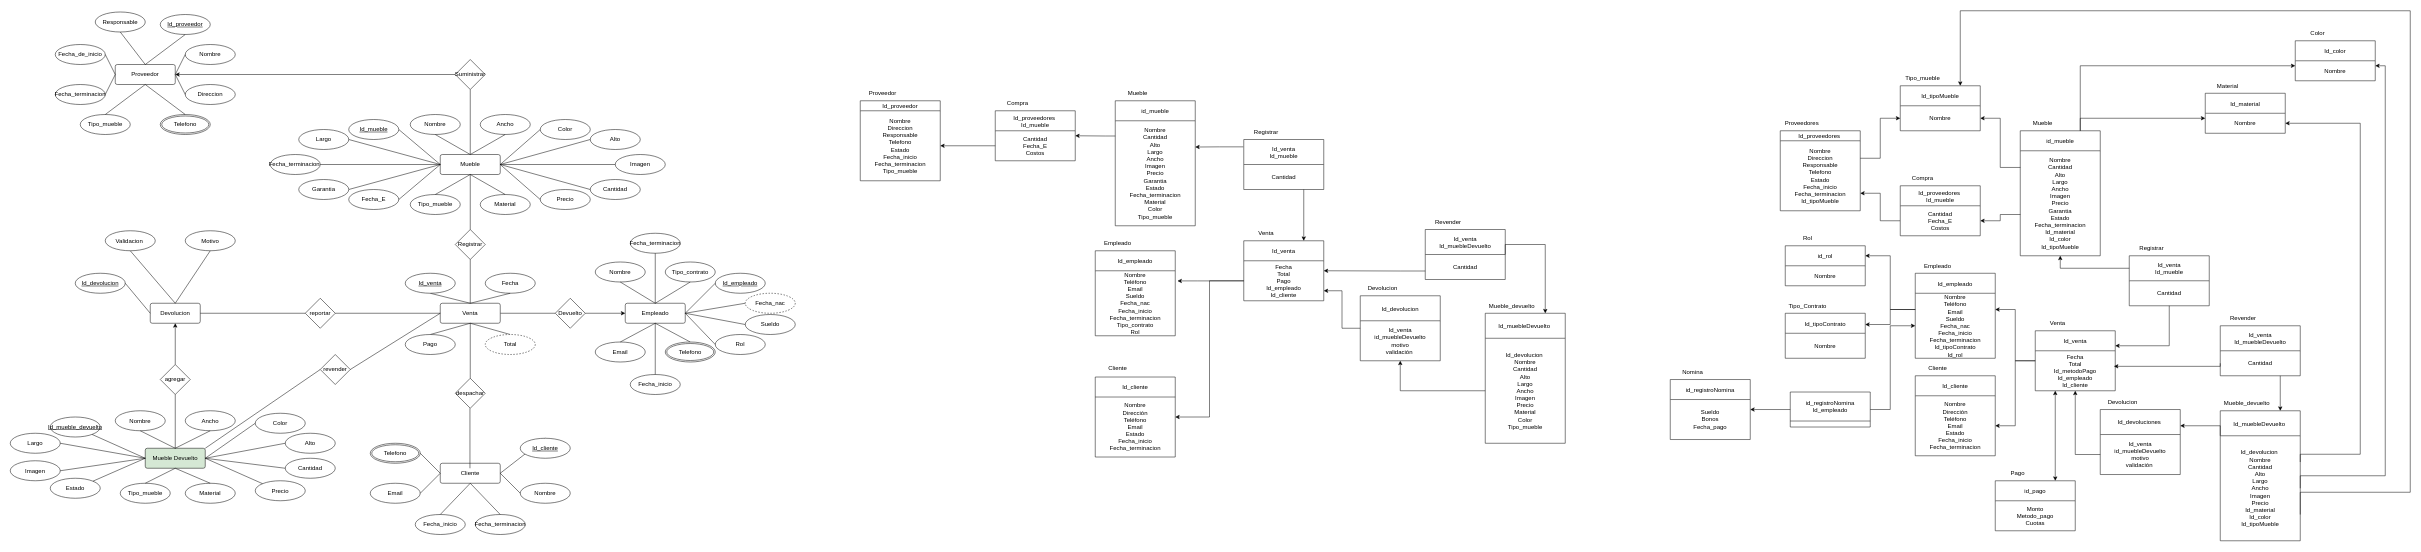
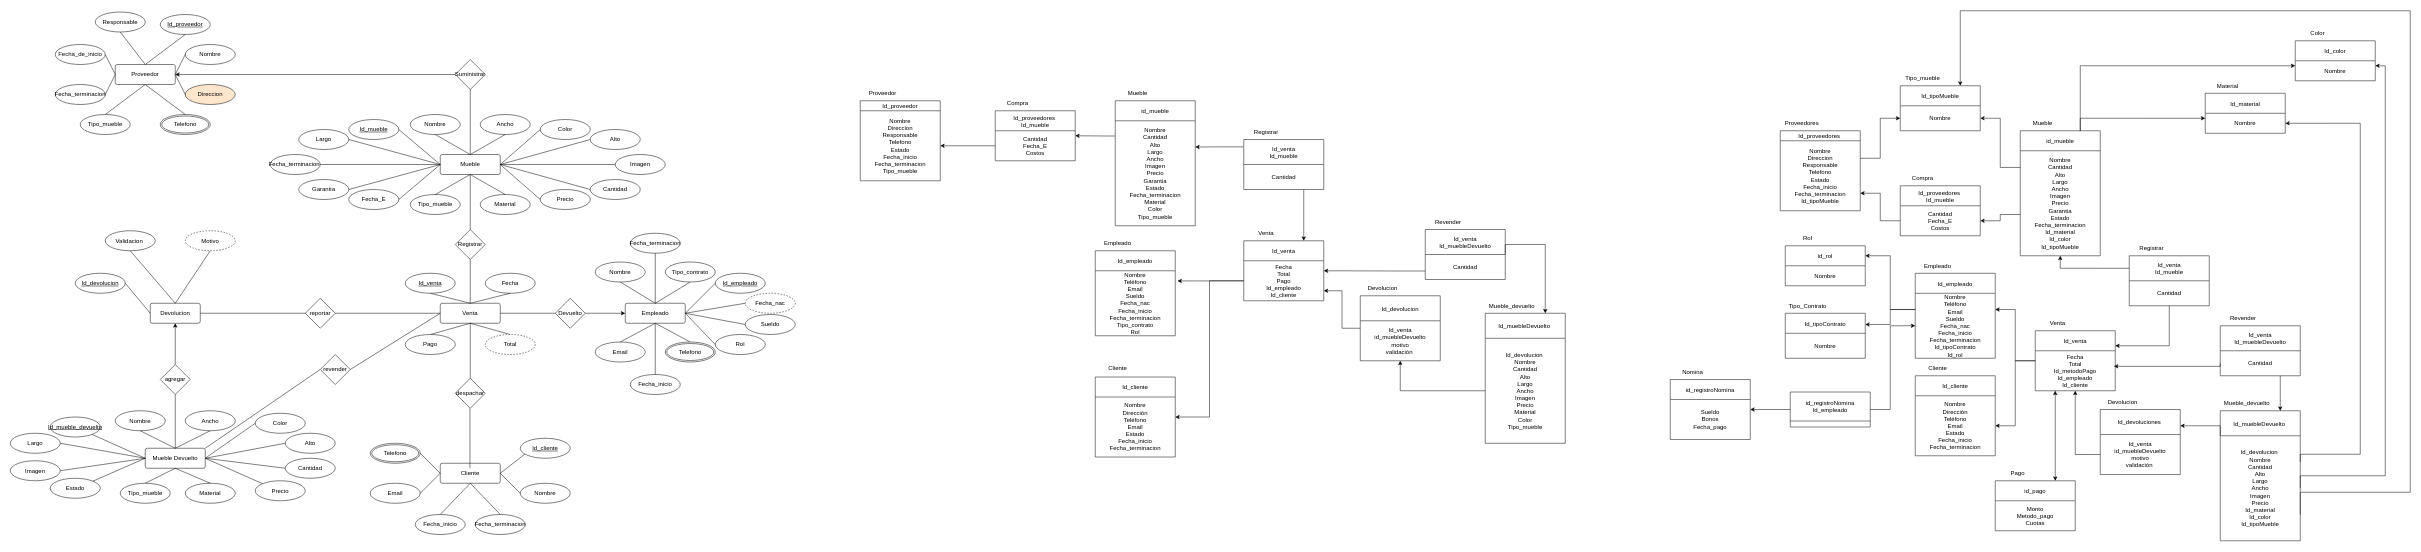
(210, 94) -> (210, 94)
(210, 241) -> (210, 241)
(175, 458) -> (175, 458)
